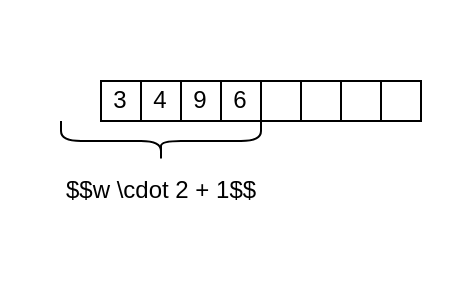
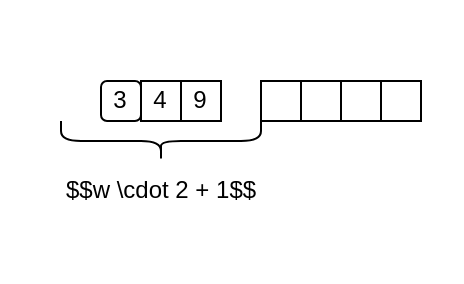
(121, 101) -> (121, 101)
(241, 101) -> none
